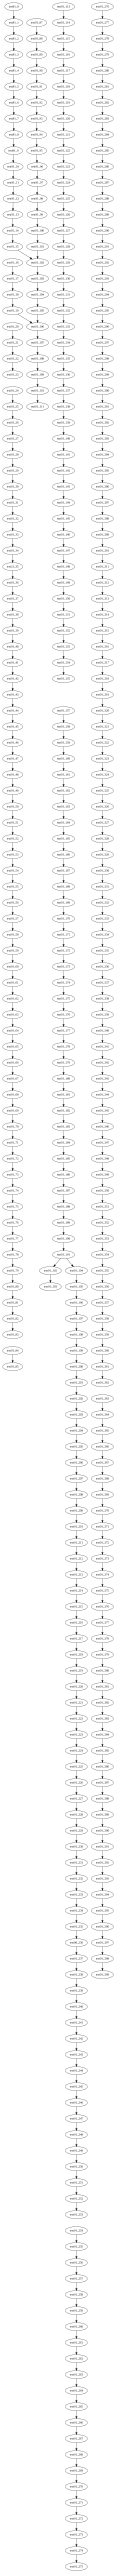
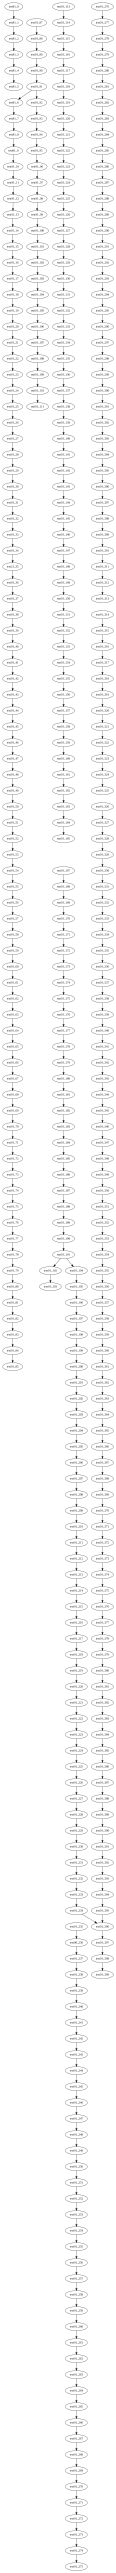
(14, 94) -> (26, 94)
(24, 254) -> (13, 254)
(24, 318) -> (13, 318)
none -> (13, 382)
(102, 606) -> none
none -> (64, 695)
(102, 798) -> none
(64, 855) -> none
none -> (13, 1342)
none -> (102, 1390)
(76, 1918) -> (88, 1918)
none -> (76, 2222)
